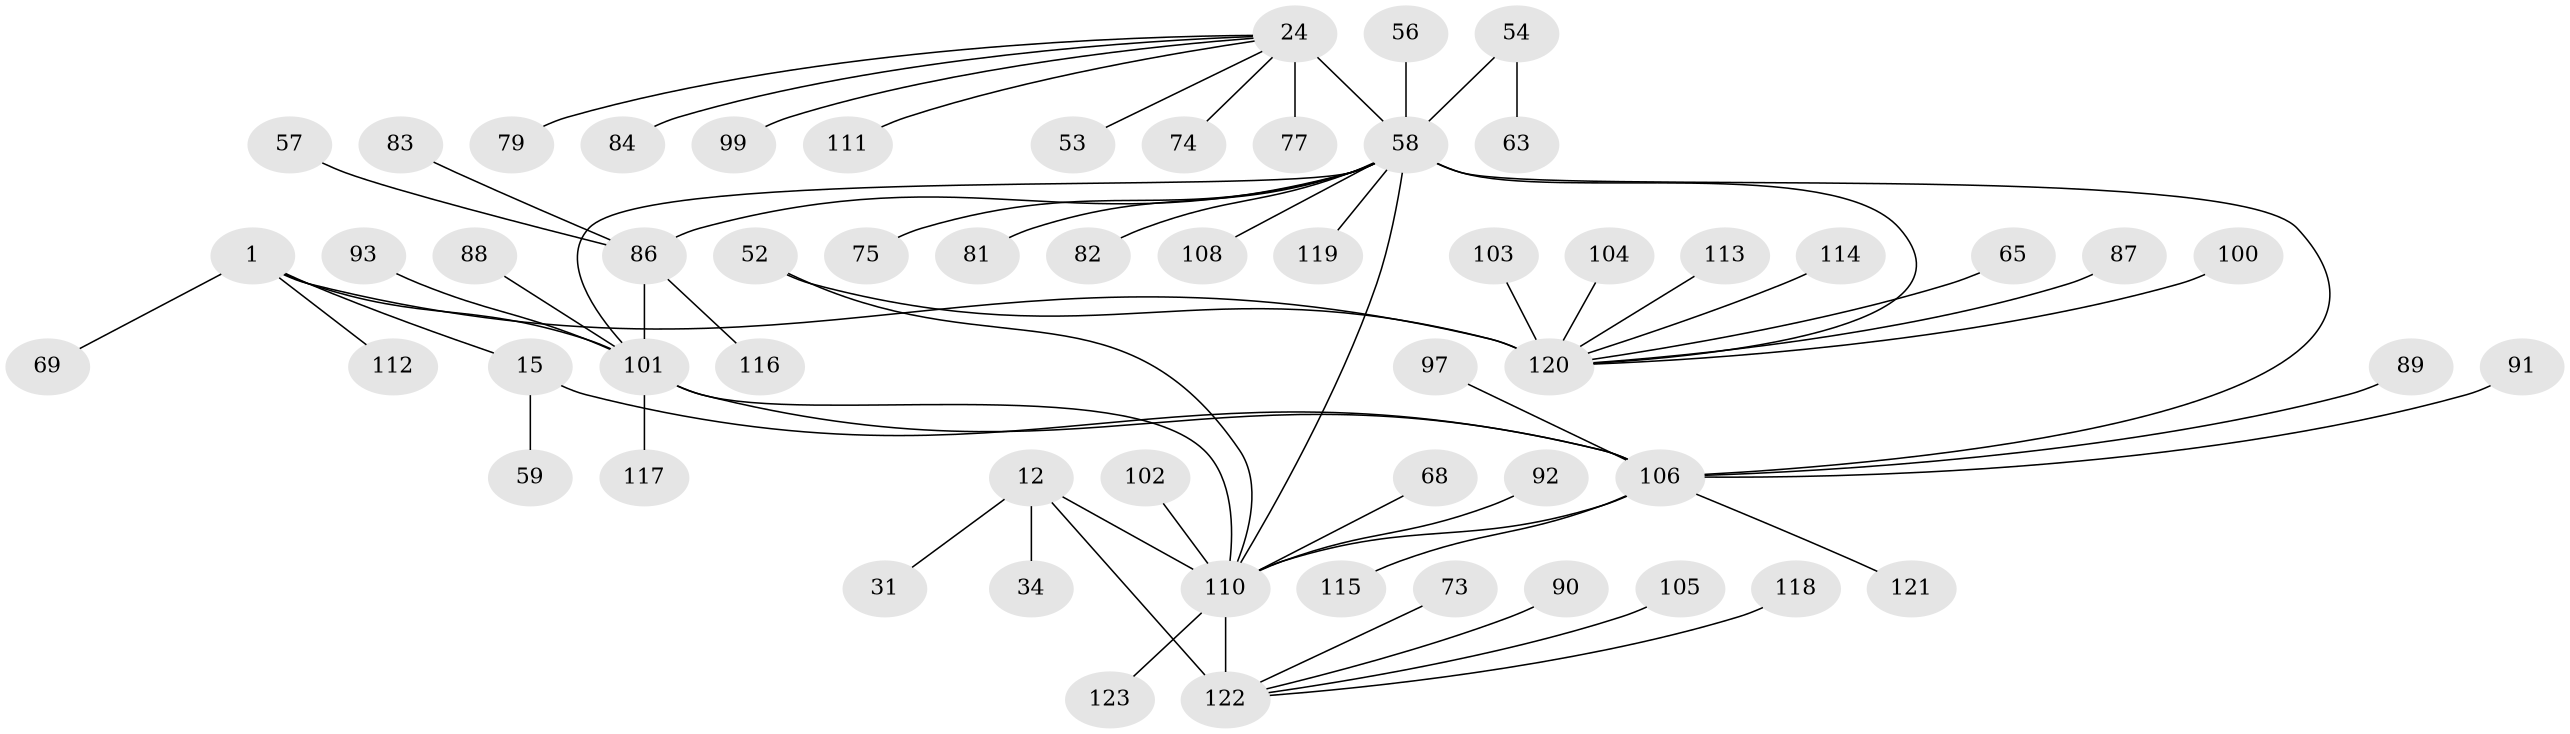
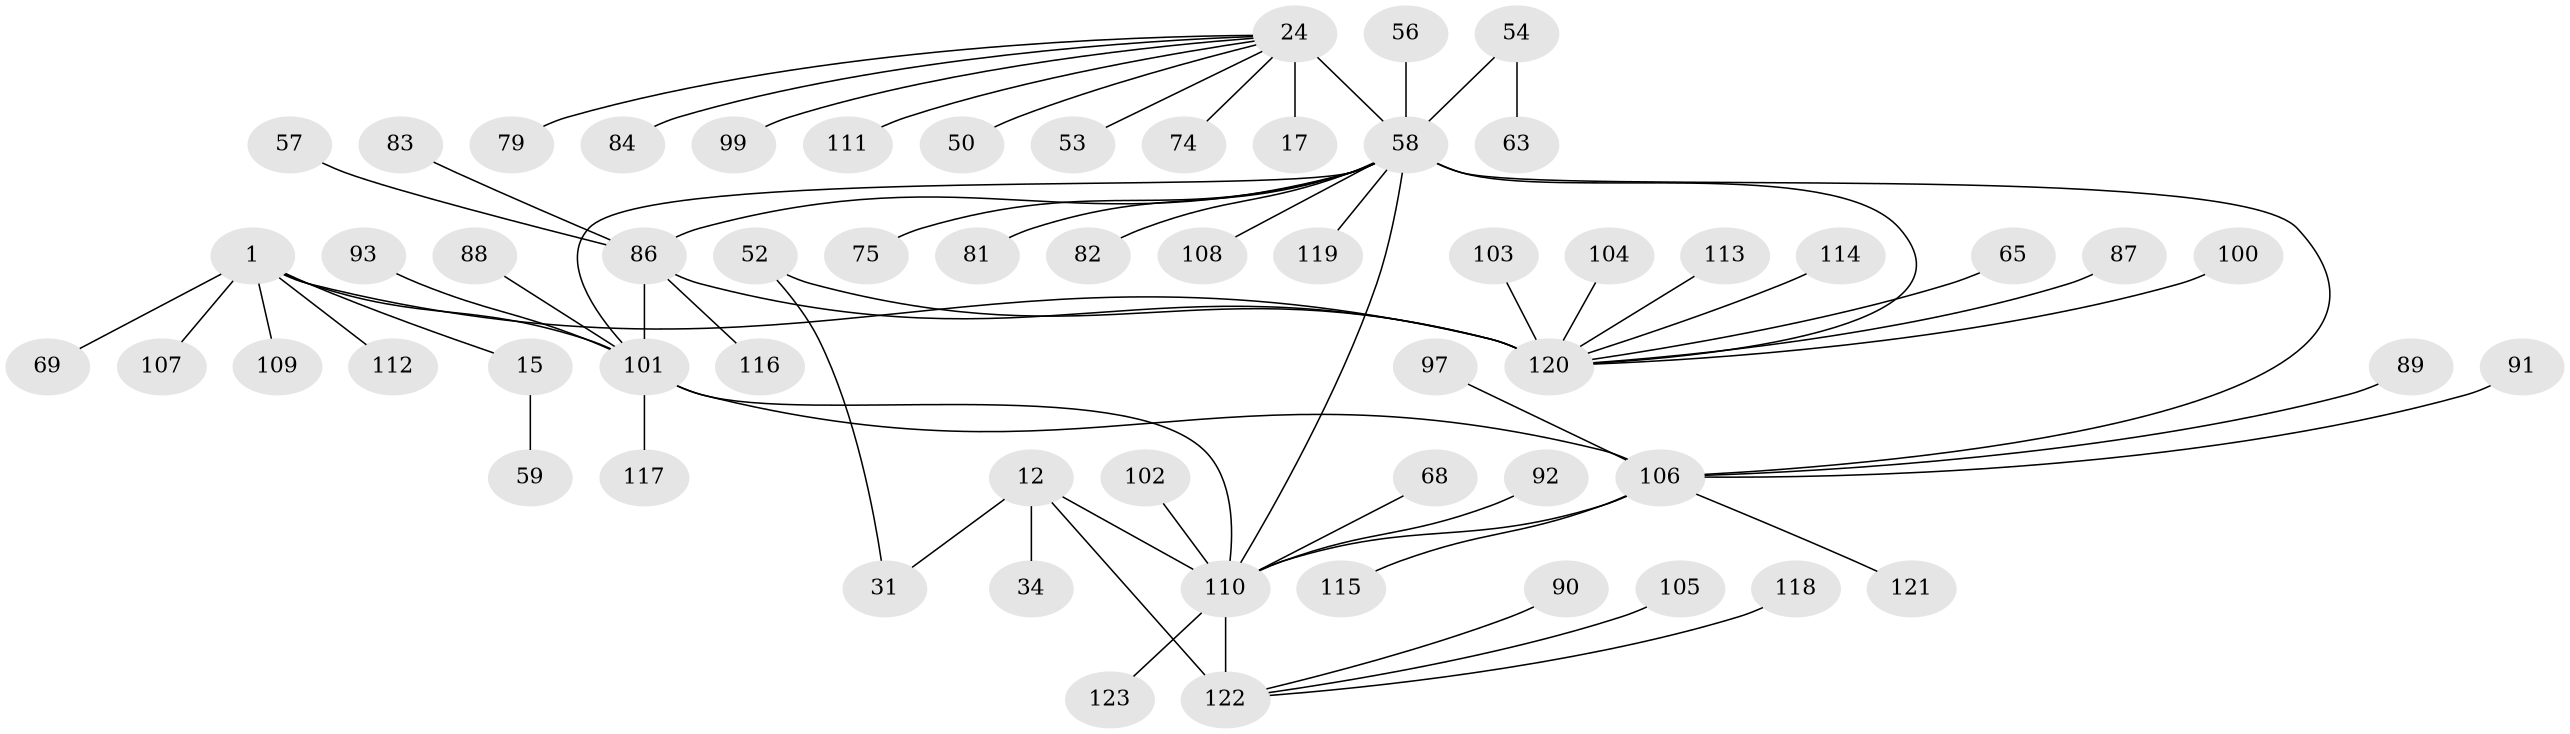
none -> (962, 145)
(1295, 145) -> (1295, 145)
none -> (1096, 313)
(1087, 341) -> (840, 391)
none -> (162, 367)
none -> (278, 367)
(879, 435) -> none
(1455, 589) -> none
